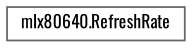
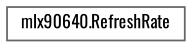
(96, 24) -> (96, 24)
